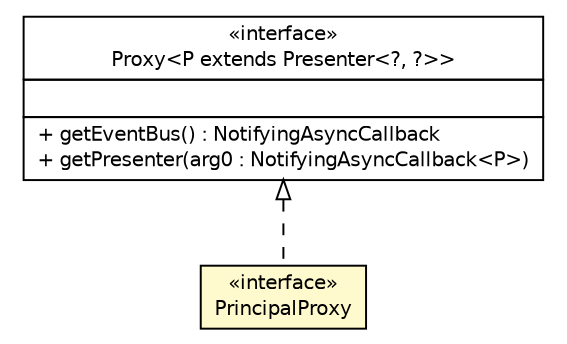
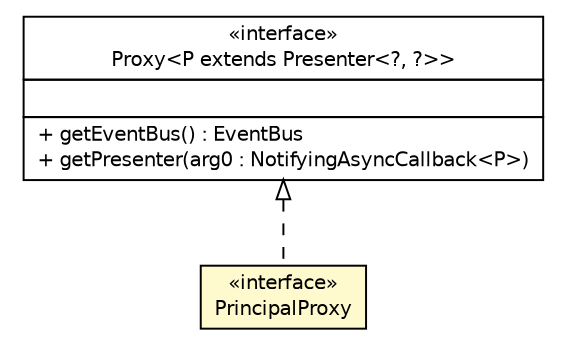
(239, 135) -> (171, 135)
